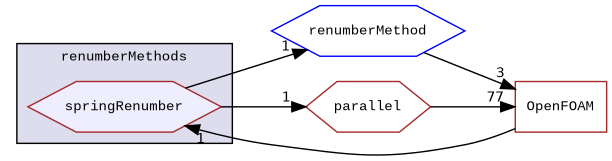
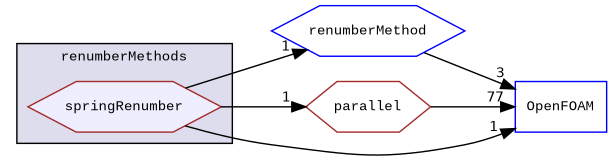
(561, 107) -> (561, 107)
(358, 154) -> (344, 153)
